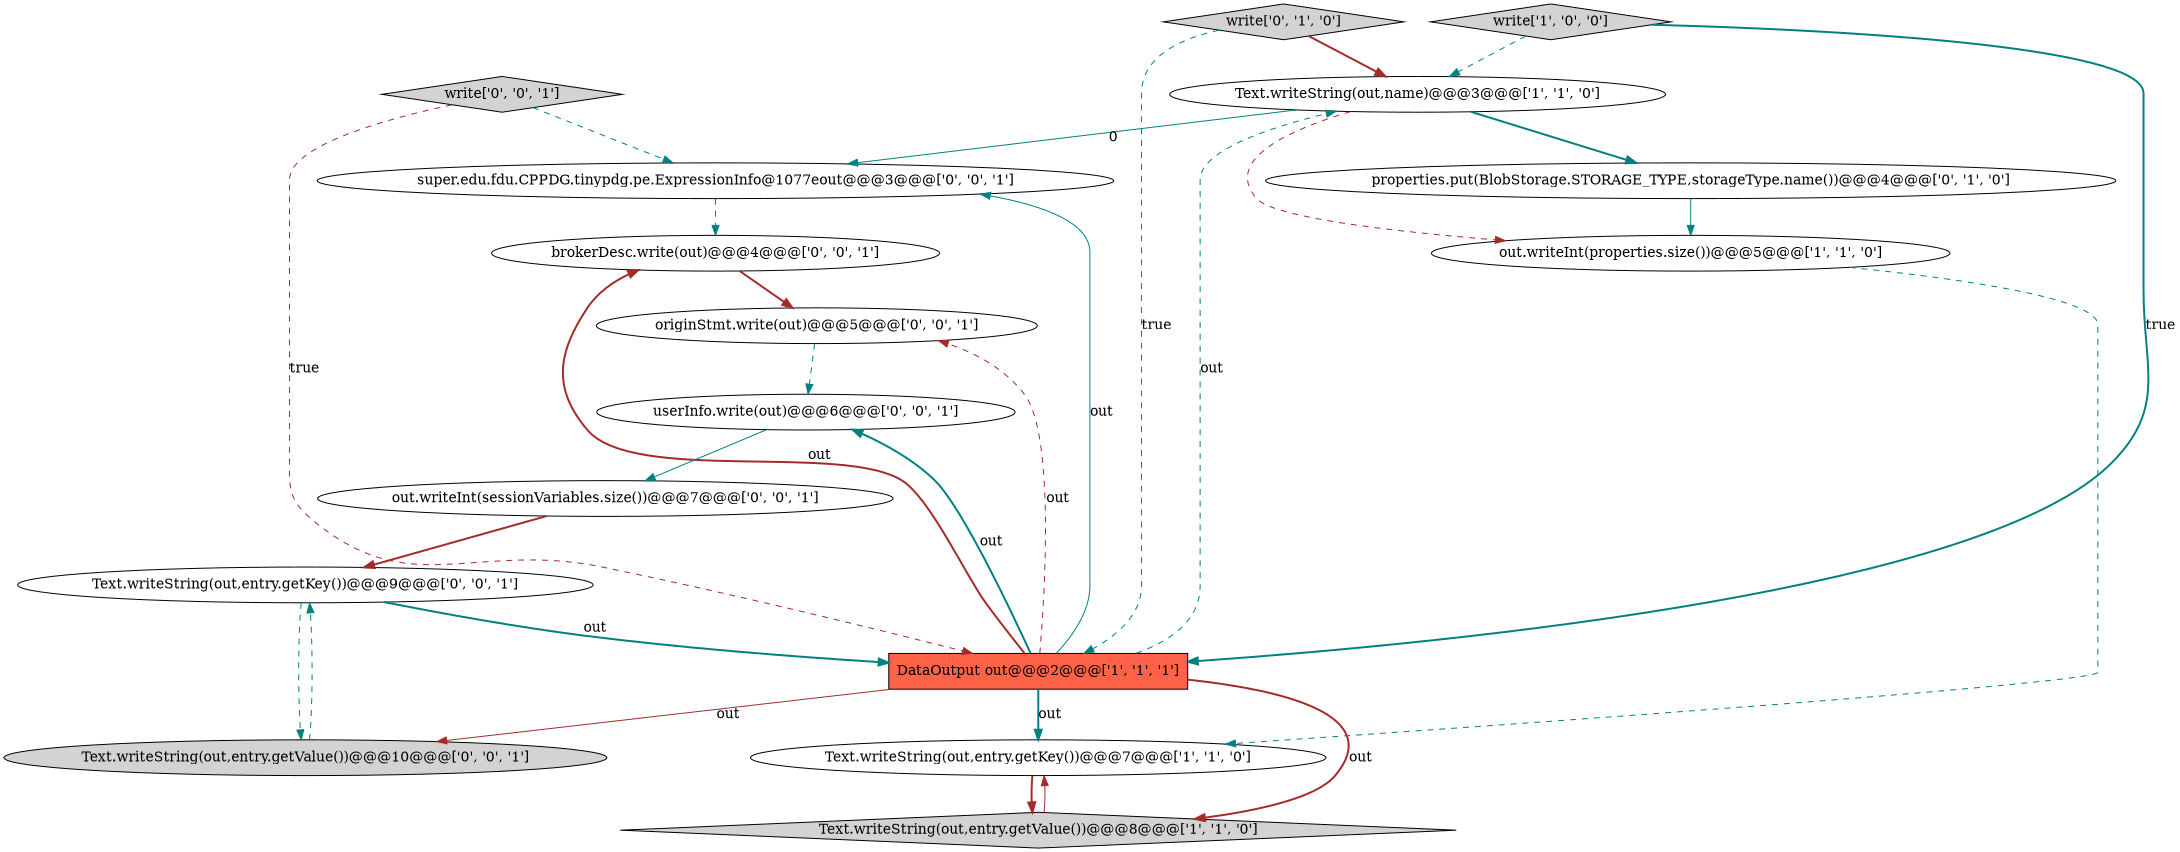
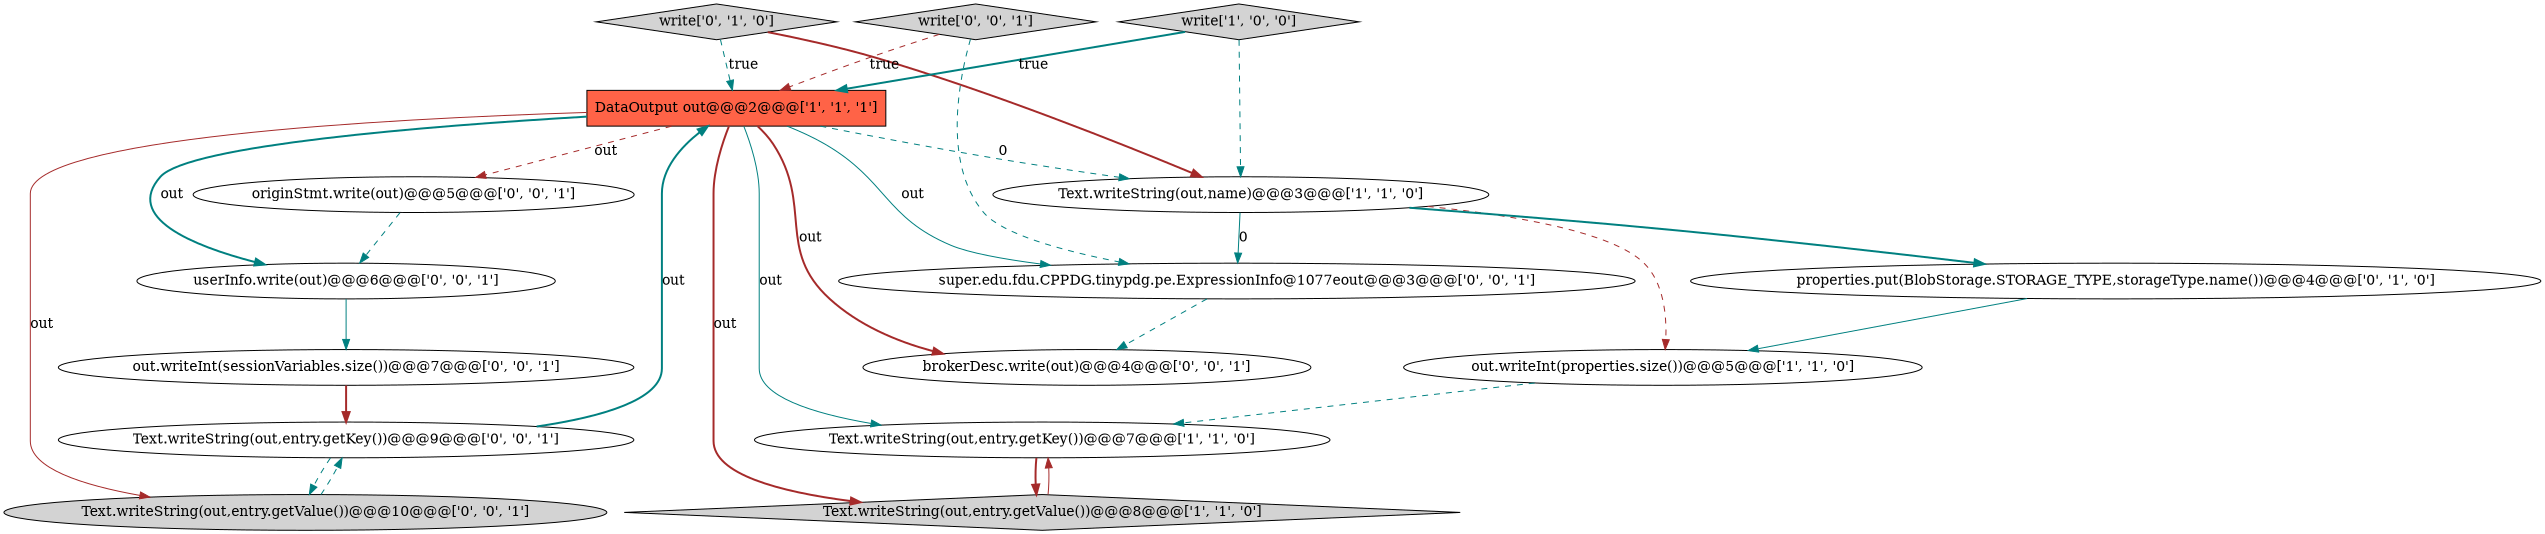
(762, 287) -> none
(1212, 369) -> (1003, 151)
(1038, 710) -> (759, 312)
